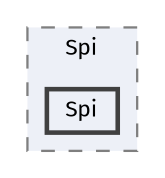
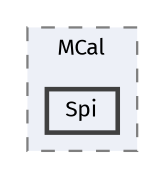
(82, 49) -> (82, 49)
